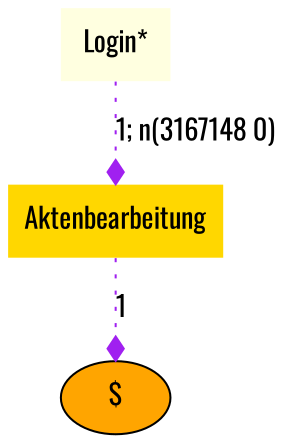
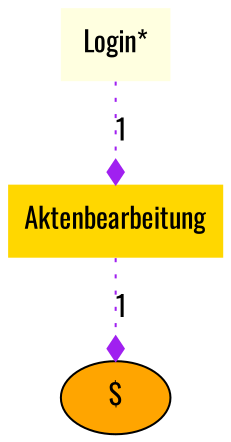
(196, 133) -> (122, 133)
